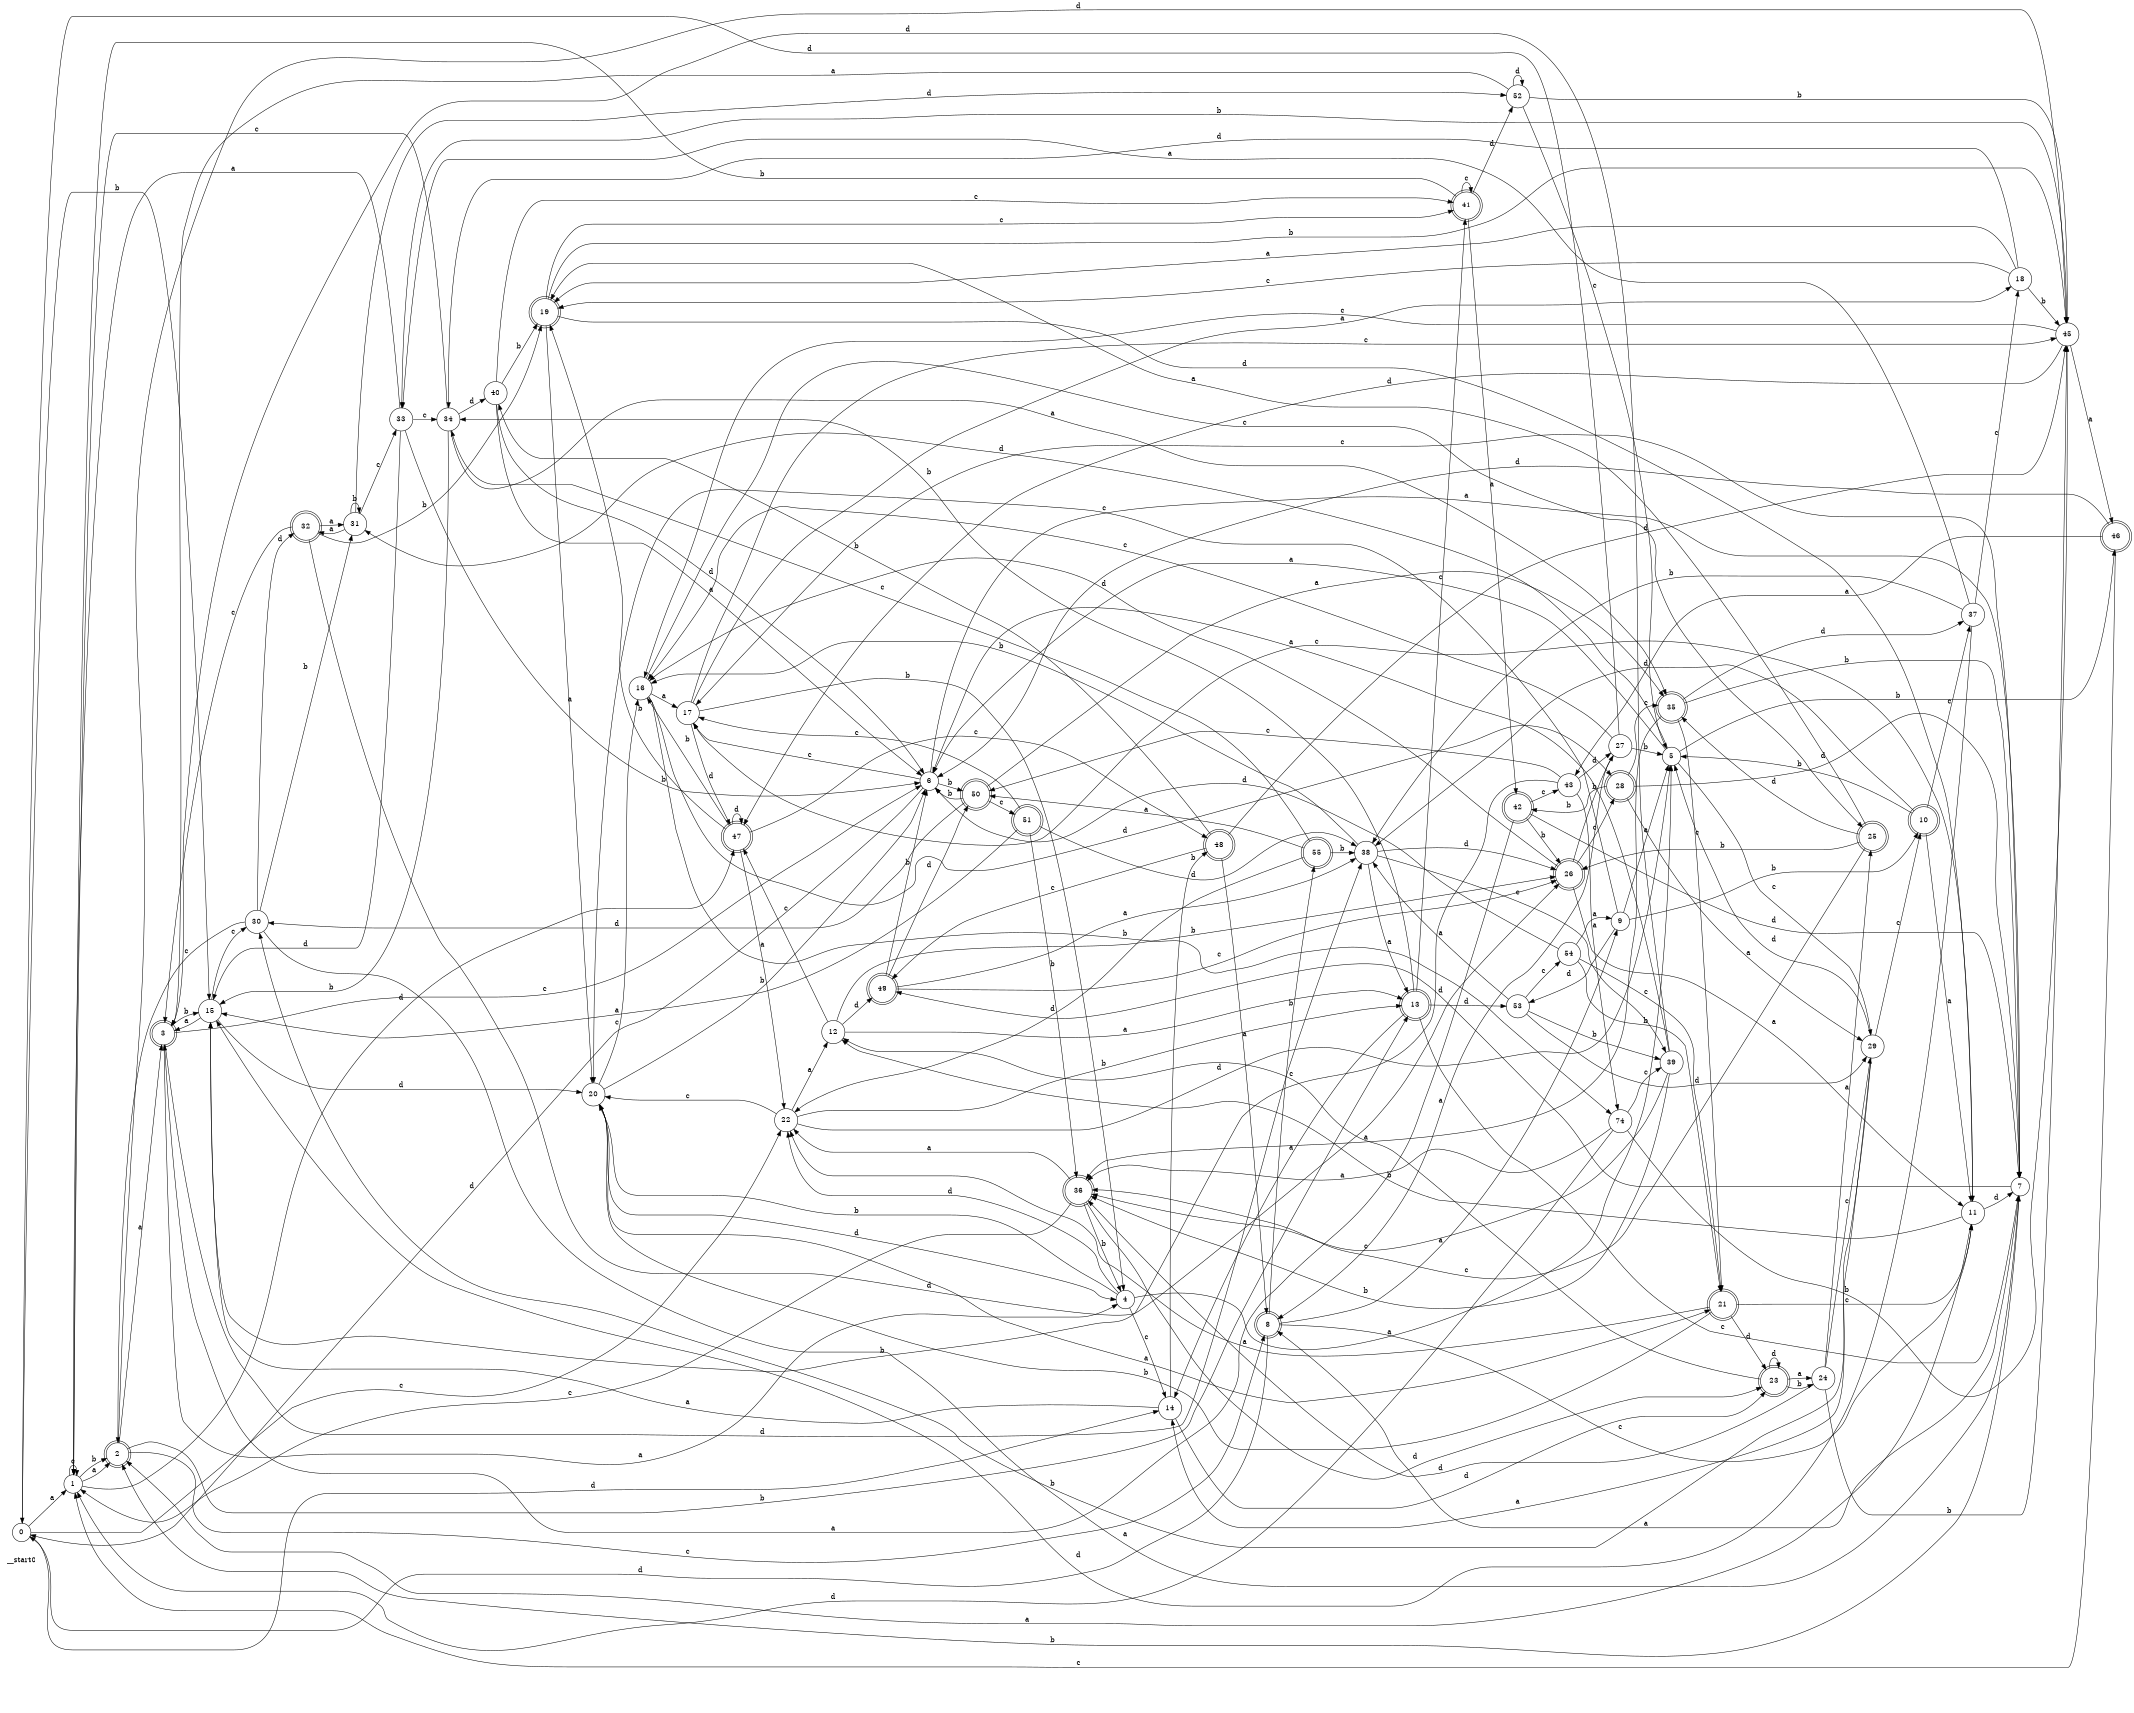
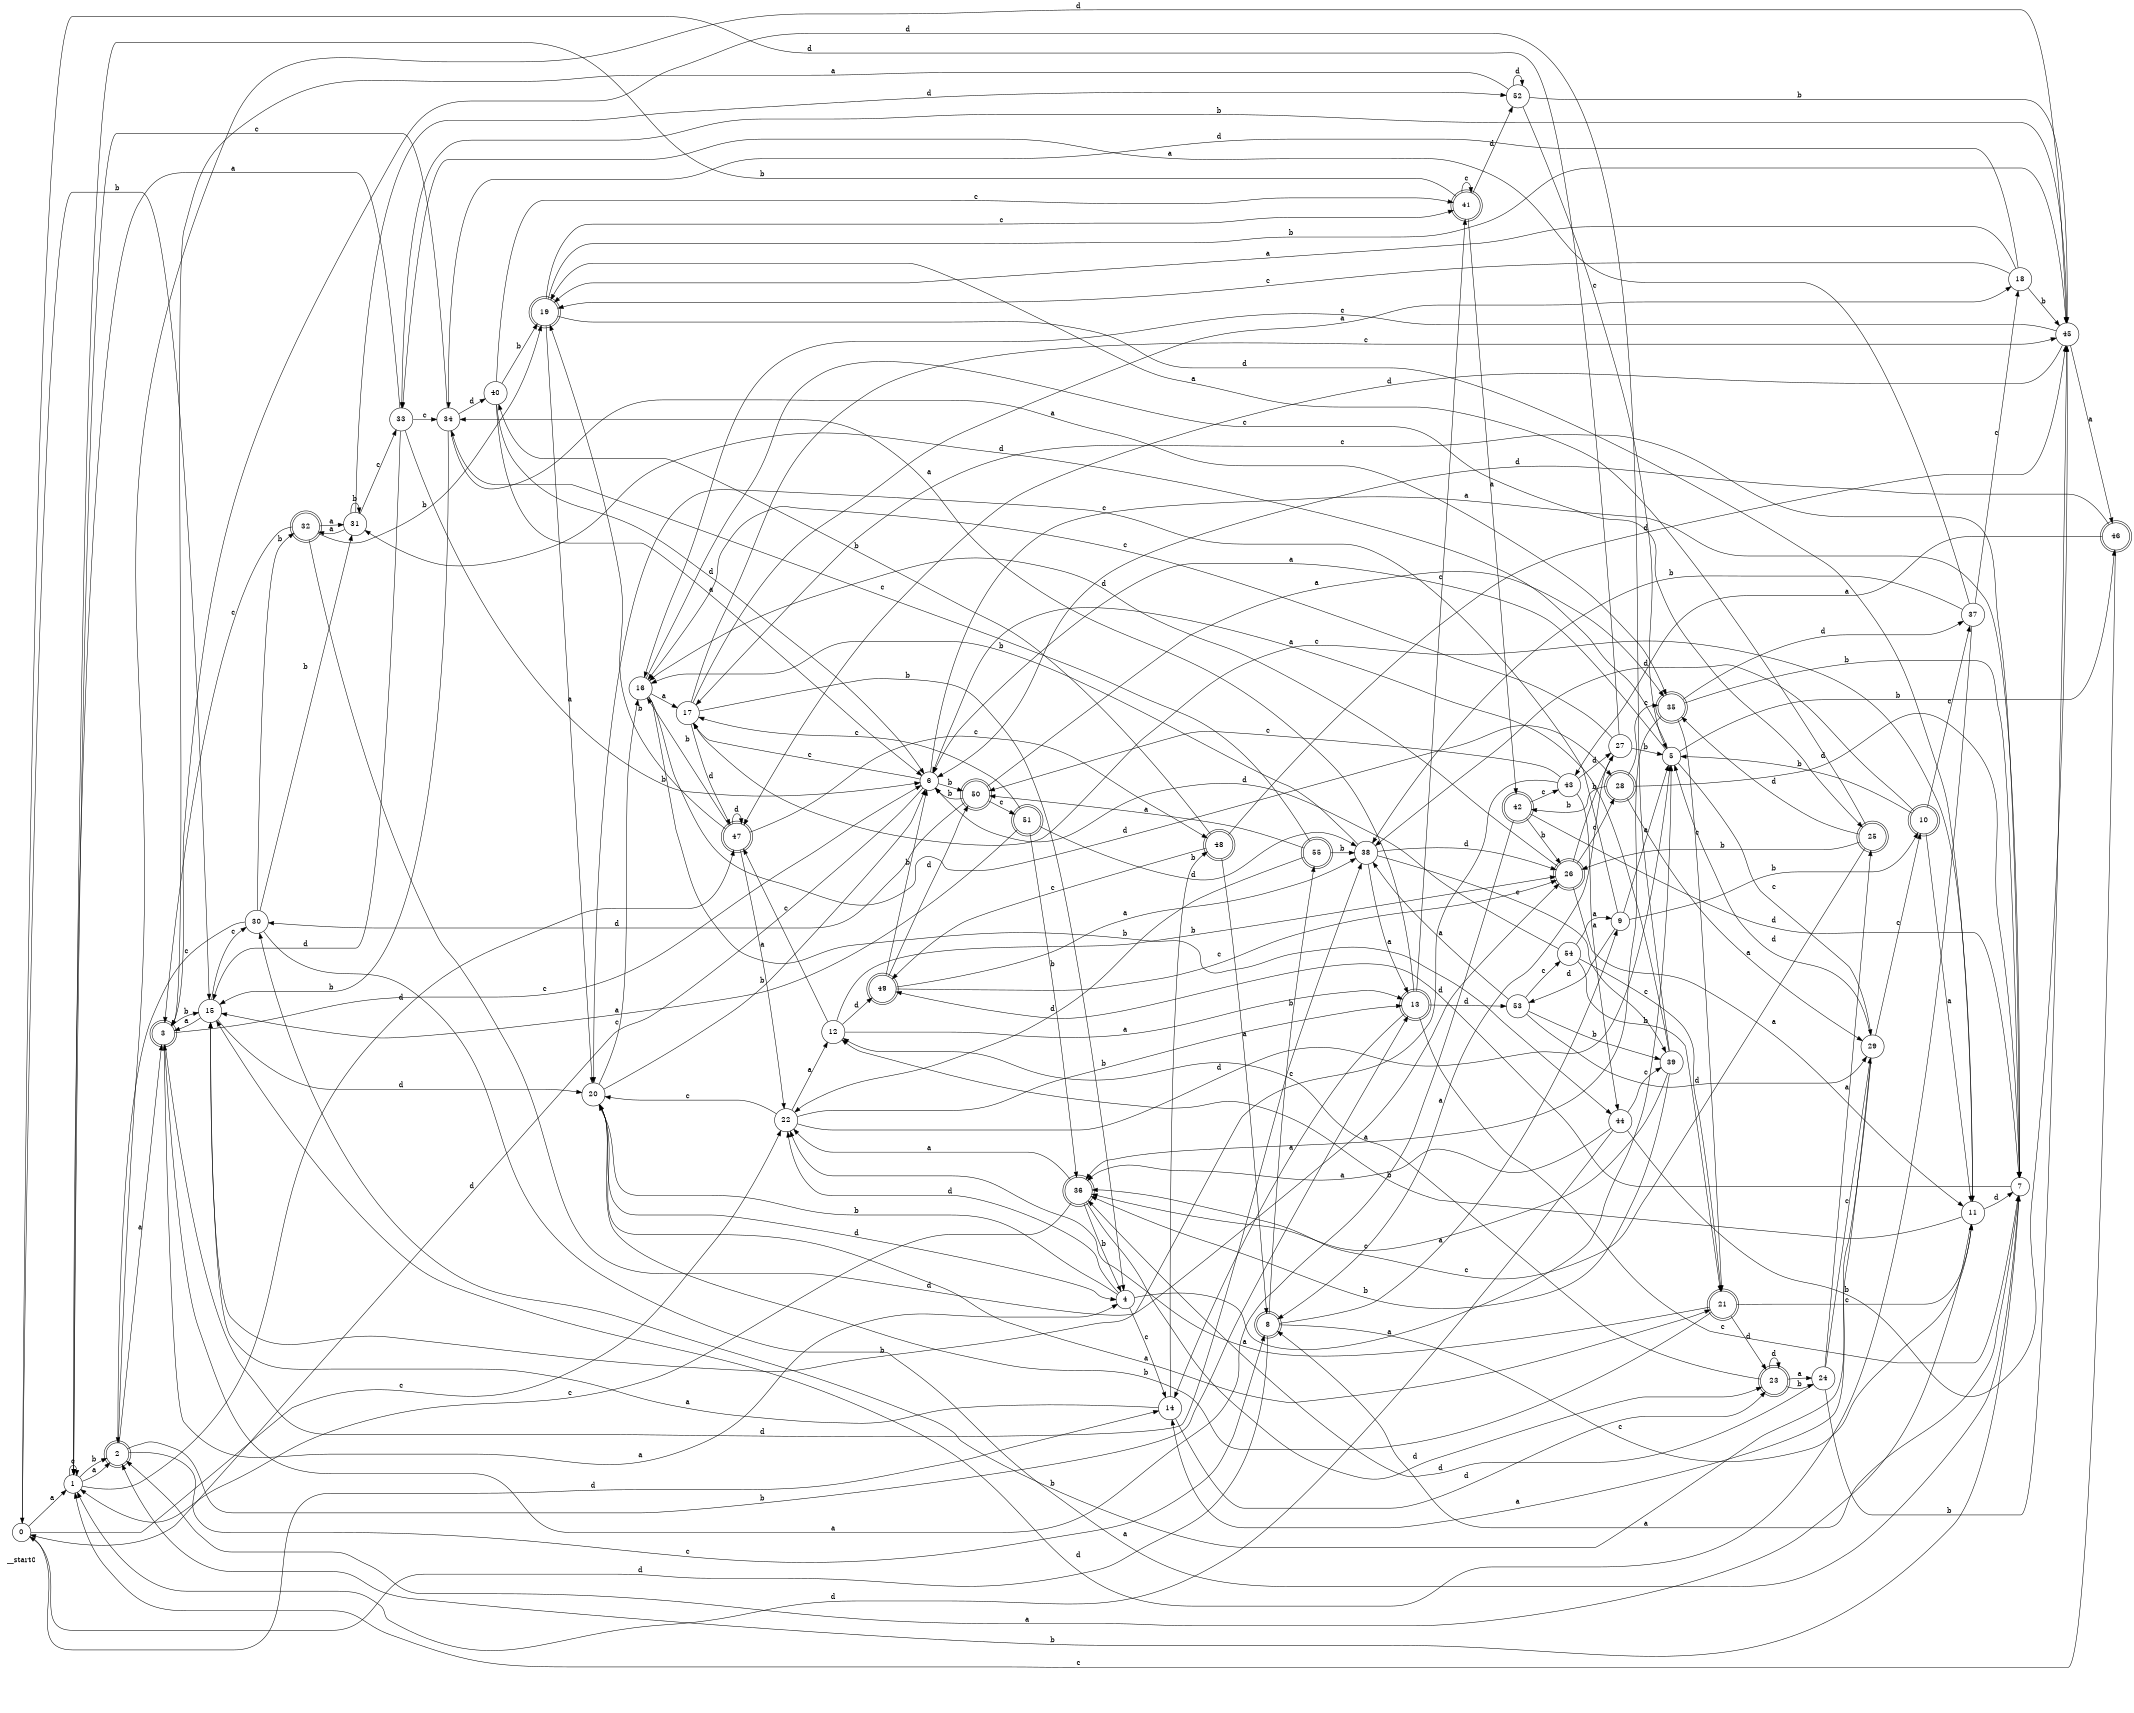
(929, 472) -> (929, 472)
(280, 539) -> (280, 539)
(1620, 1121) -> (1620, 1121)
